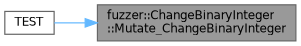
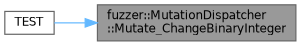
(197, 23) -> (197, 23)
